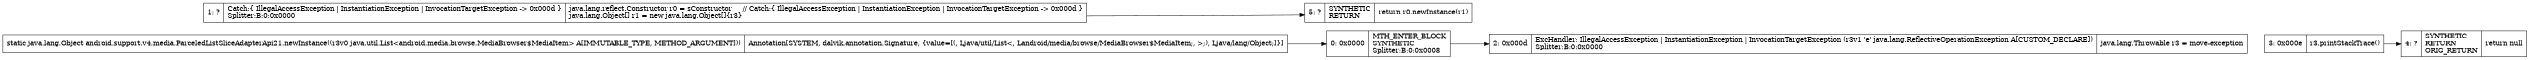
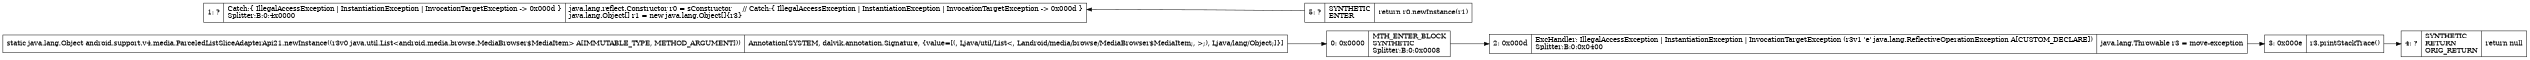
(262, 16) -> (262, 16)
(1193, 16) -> (1198, 10)
(1344, 16) -> (1341, 16)
none -> (2254, 44)
(1569, 47) -> (1569, 47)
